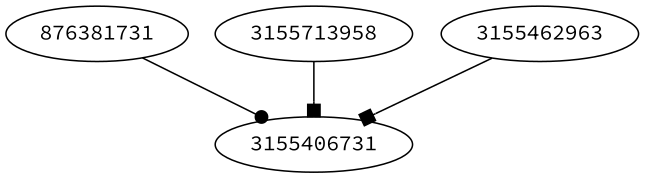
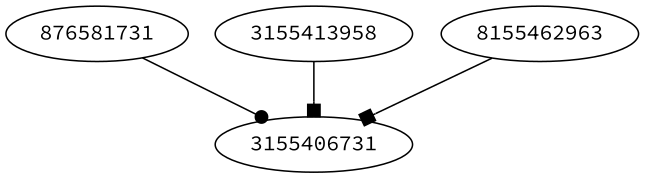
(97, 34) -> (97, 34)
(314, 34) -> (314, 34)
(540, 34) -> (540, 34)
